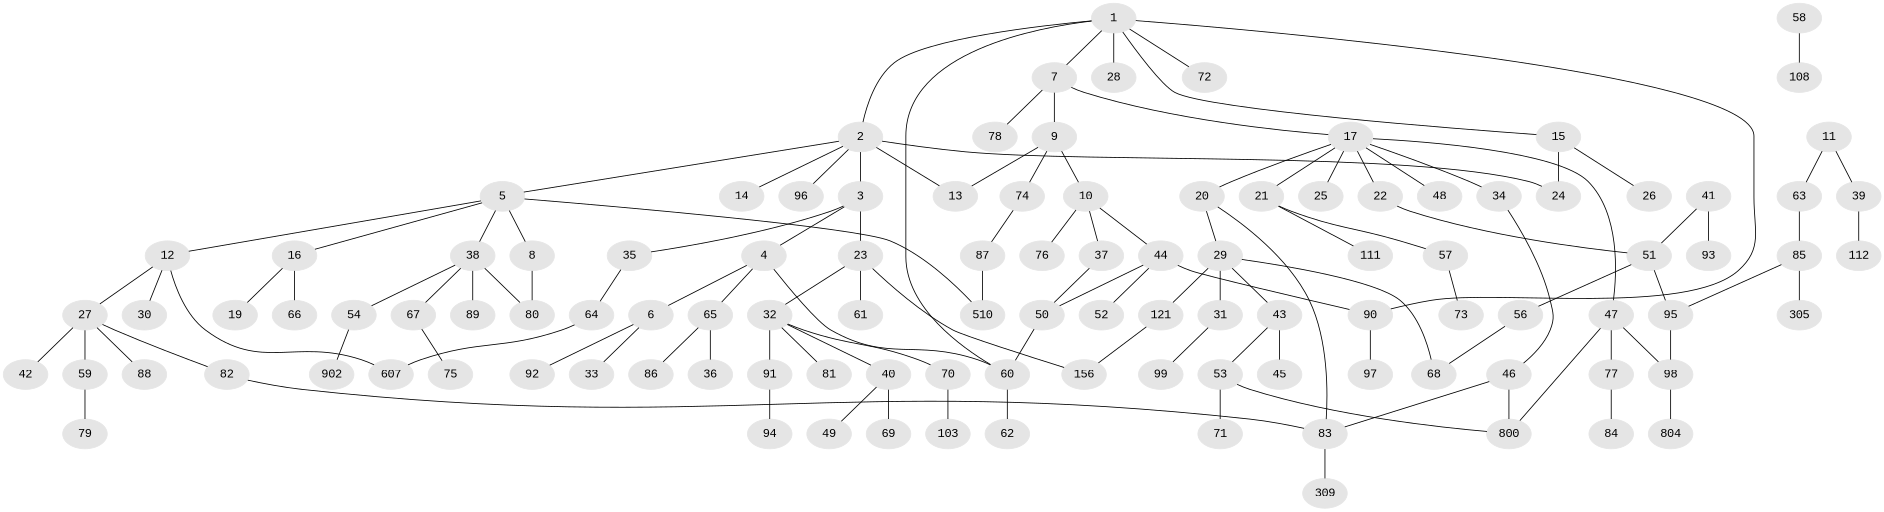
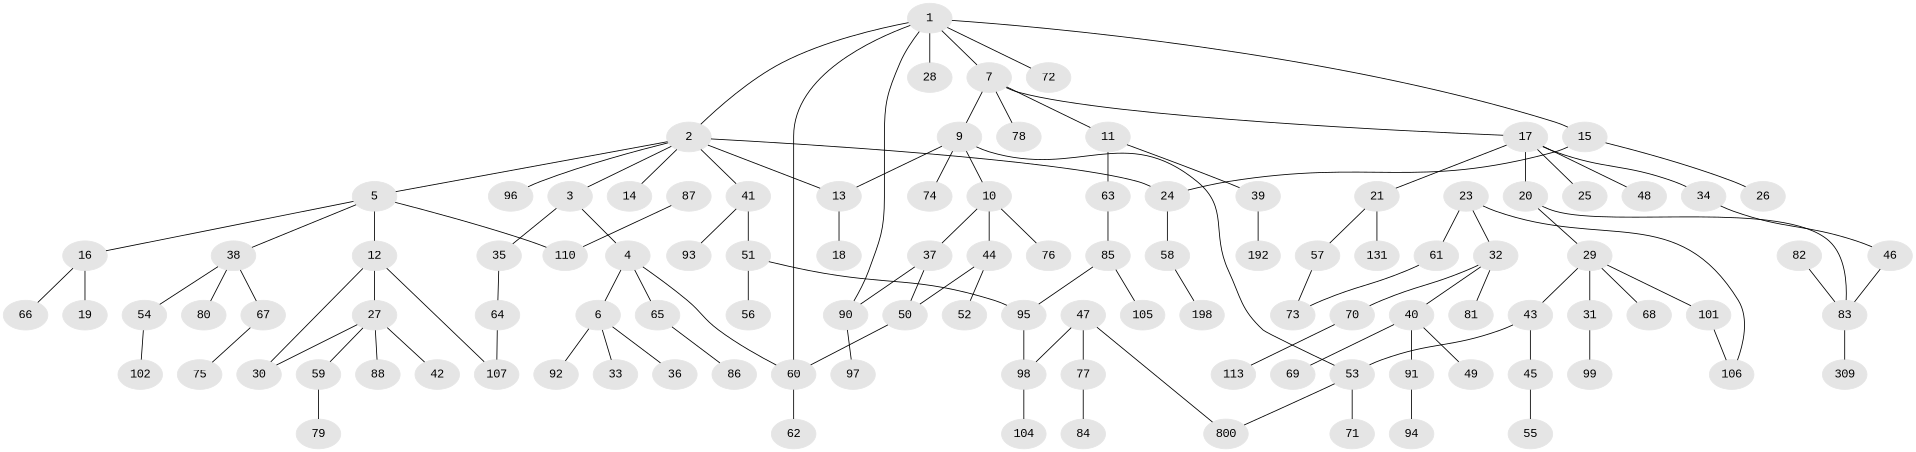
(1799, 78) -> (1202, 315)
none -> (1049, 107)
(1545, 161) -> none
none -> (718, 167)
none -> (1194, 180)
(1380, 196) -> none
(860, 226) -> none
(1002, 226) -> none
none -> (1167, 226)
(532, 256) -> none
none -> (839, 256)
(1370, 256) -> (1377, 256)
(1859, 256) -> (1258, 256)
none -> (1365, 285)
(1263, 289) -> (886, 286)
(473, 315) -> none
(983, 315) -> (565, 256)
(1161, 315) -> (1709, 315)
(1799, 315) -> (1143, 315)
(710, 345) -> (637, 345)
(770, 345) -> (1412, 345)
(1477, 345) -> none
(155, 346) -> (317, 345)
(332, 375) -> (140, 375)
(391, 375) -> (497, 375)
(1084, 375) -> (1732, 375)
(1509, 404) -> none
(948, 434) -> (1233, 375)
none -> (1530, 434)
(1671, 434) -> (1024, 434)
